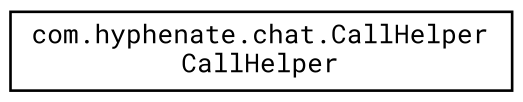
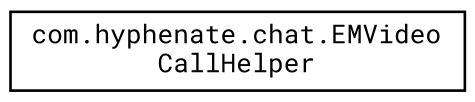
(261, 51) -> (238, 51)
